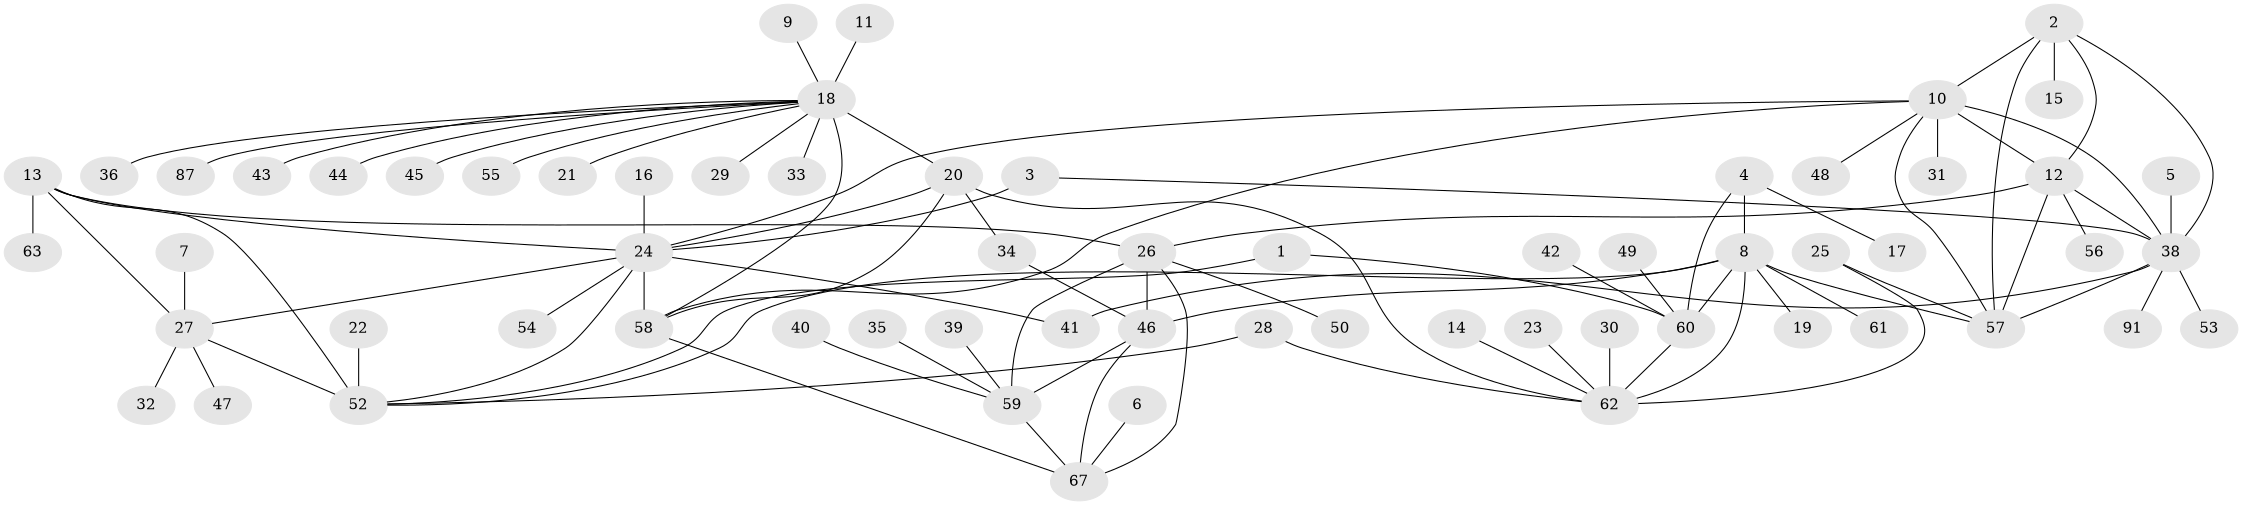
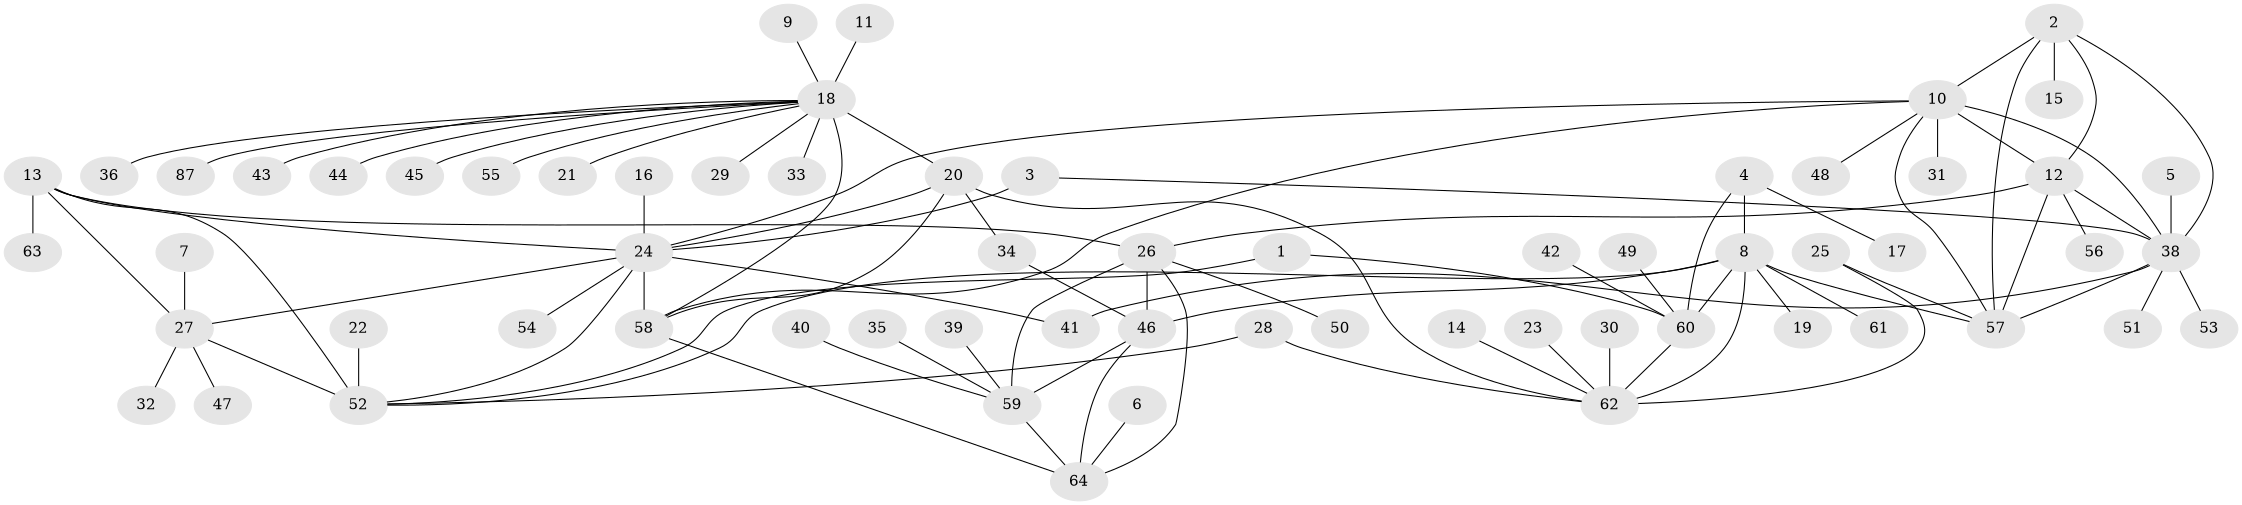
(2133, 329) -> (2133, 329)
(1079, 482) -> (1079, 482)
